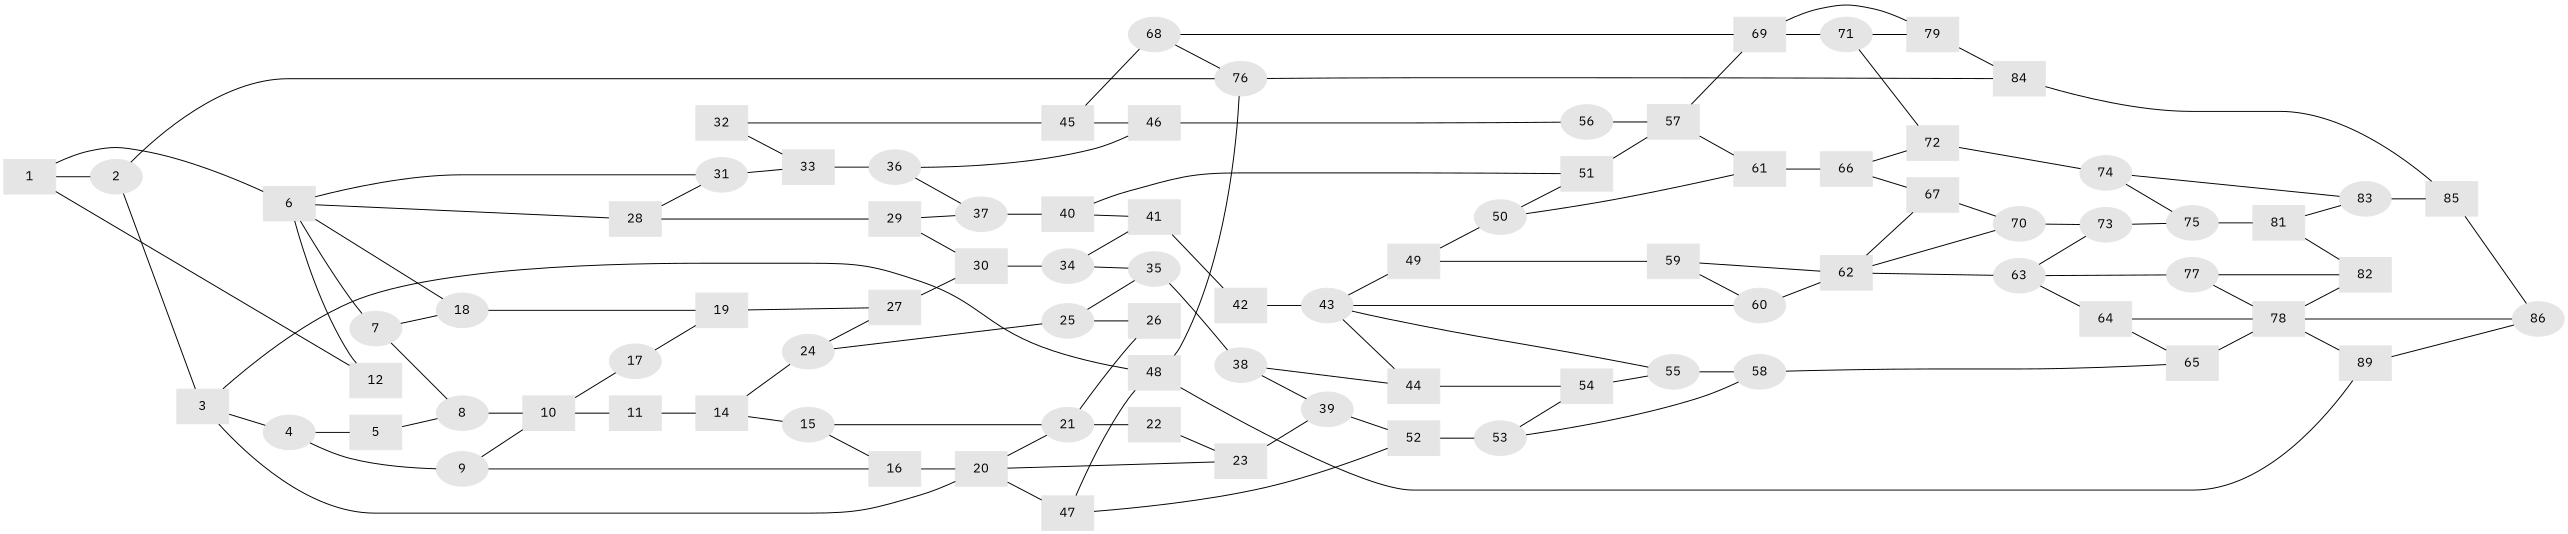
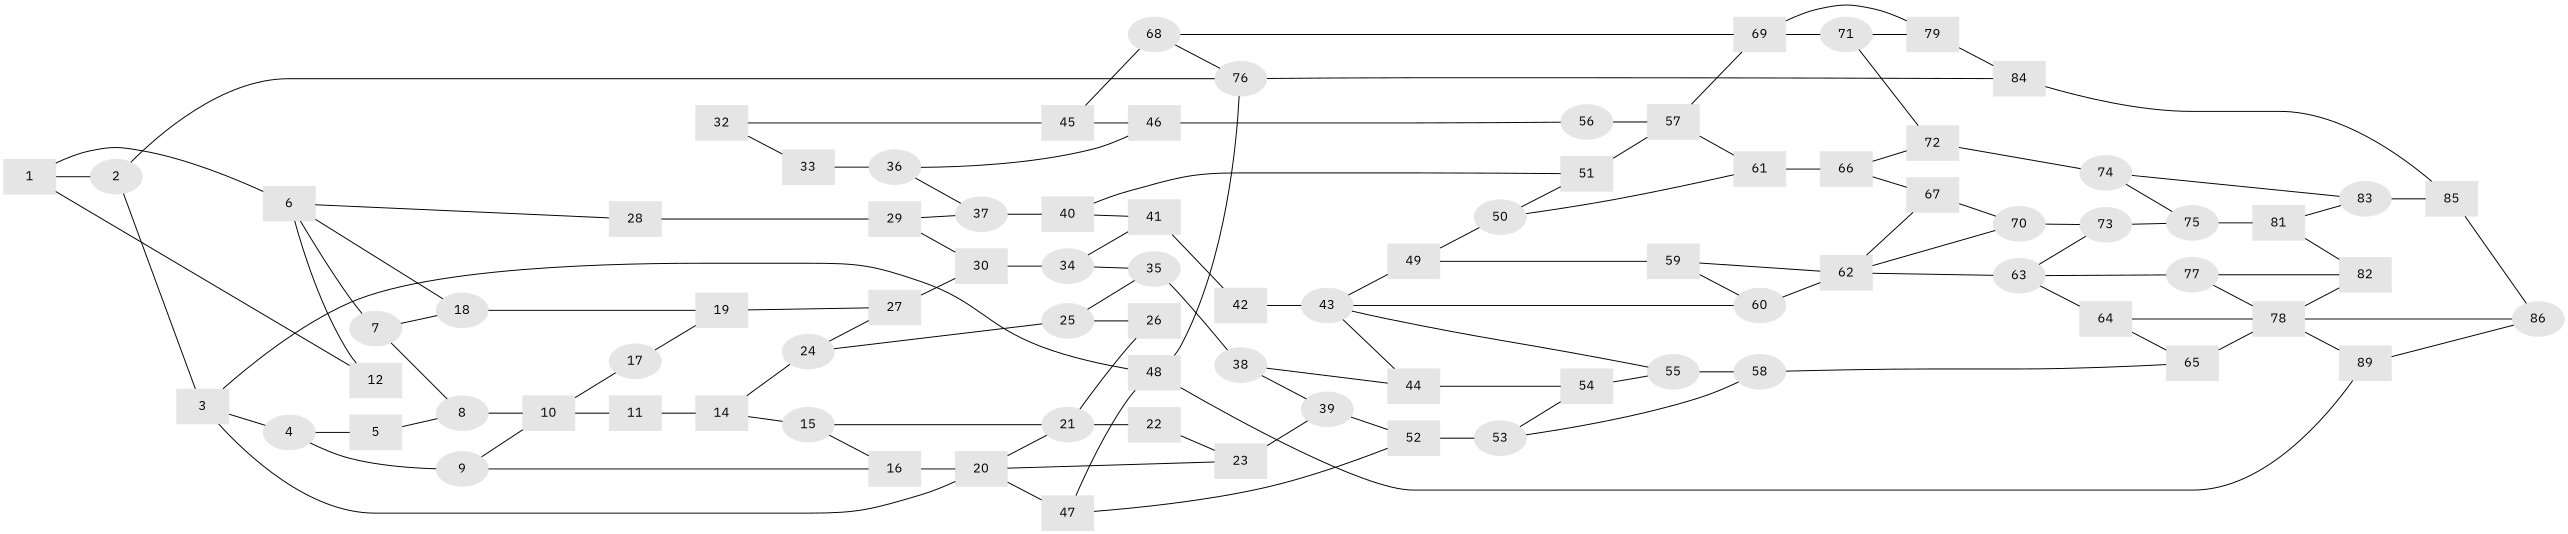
(722, 175) -> none
